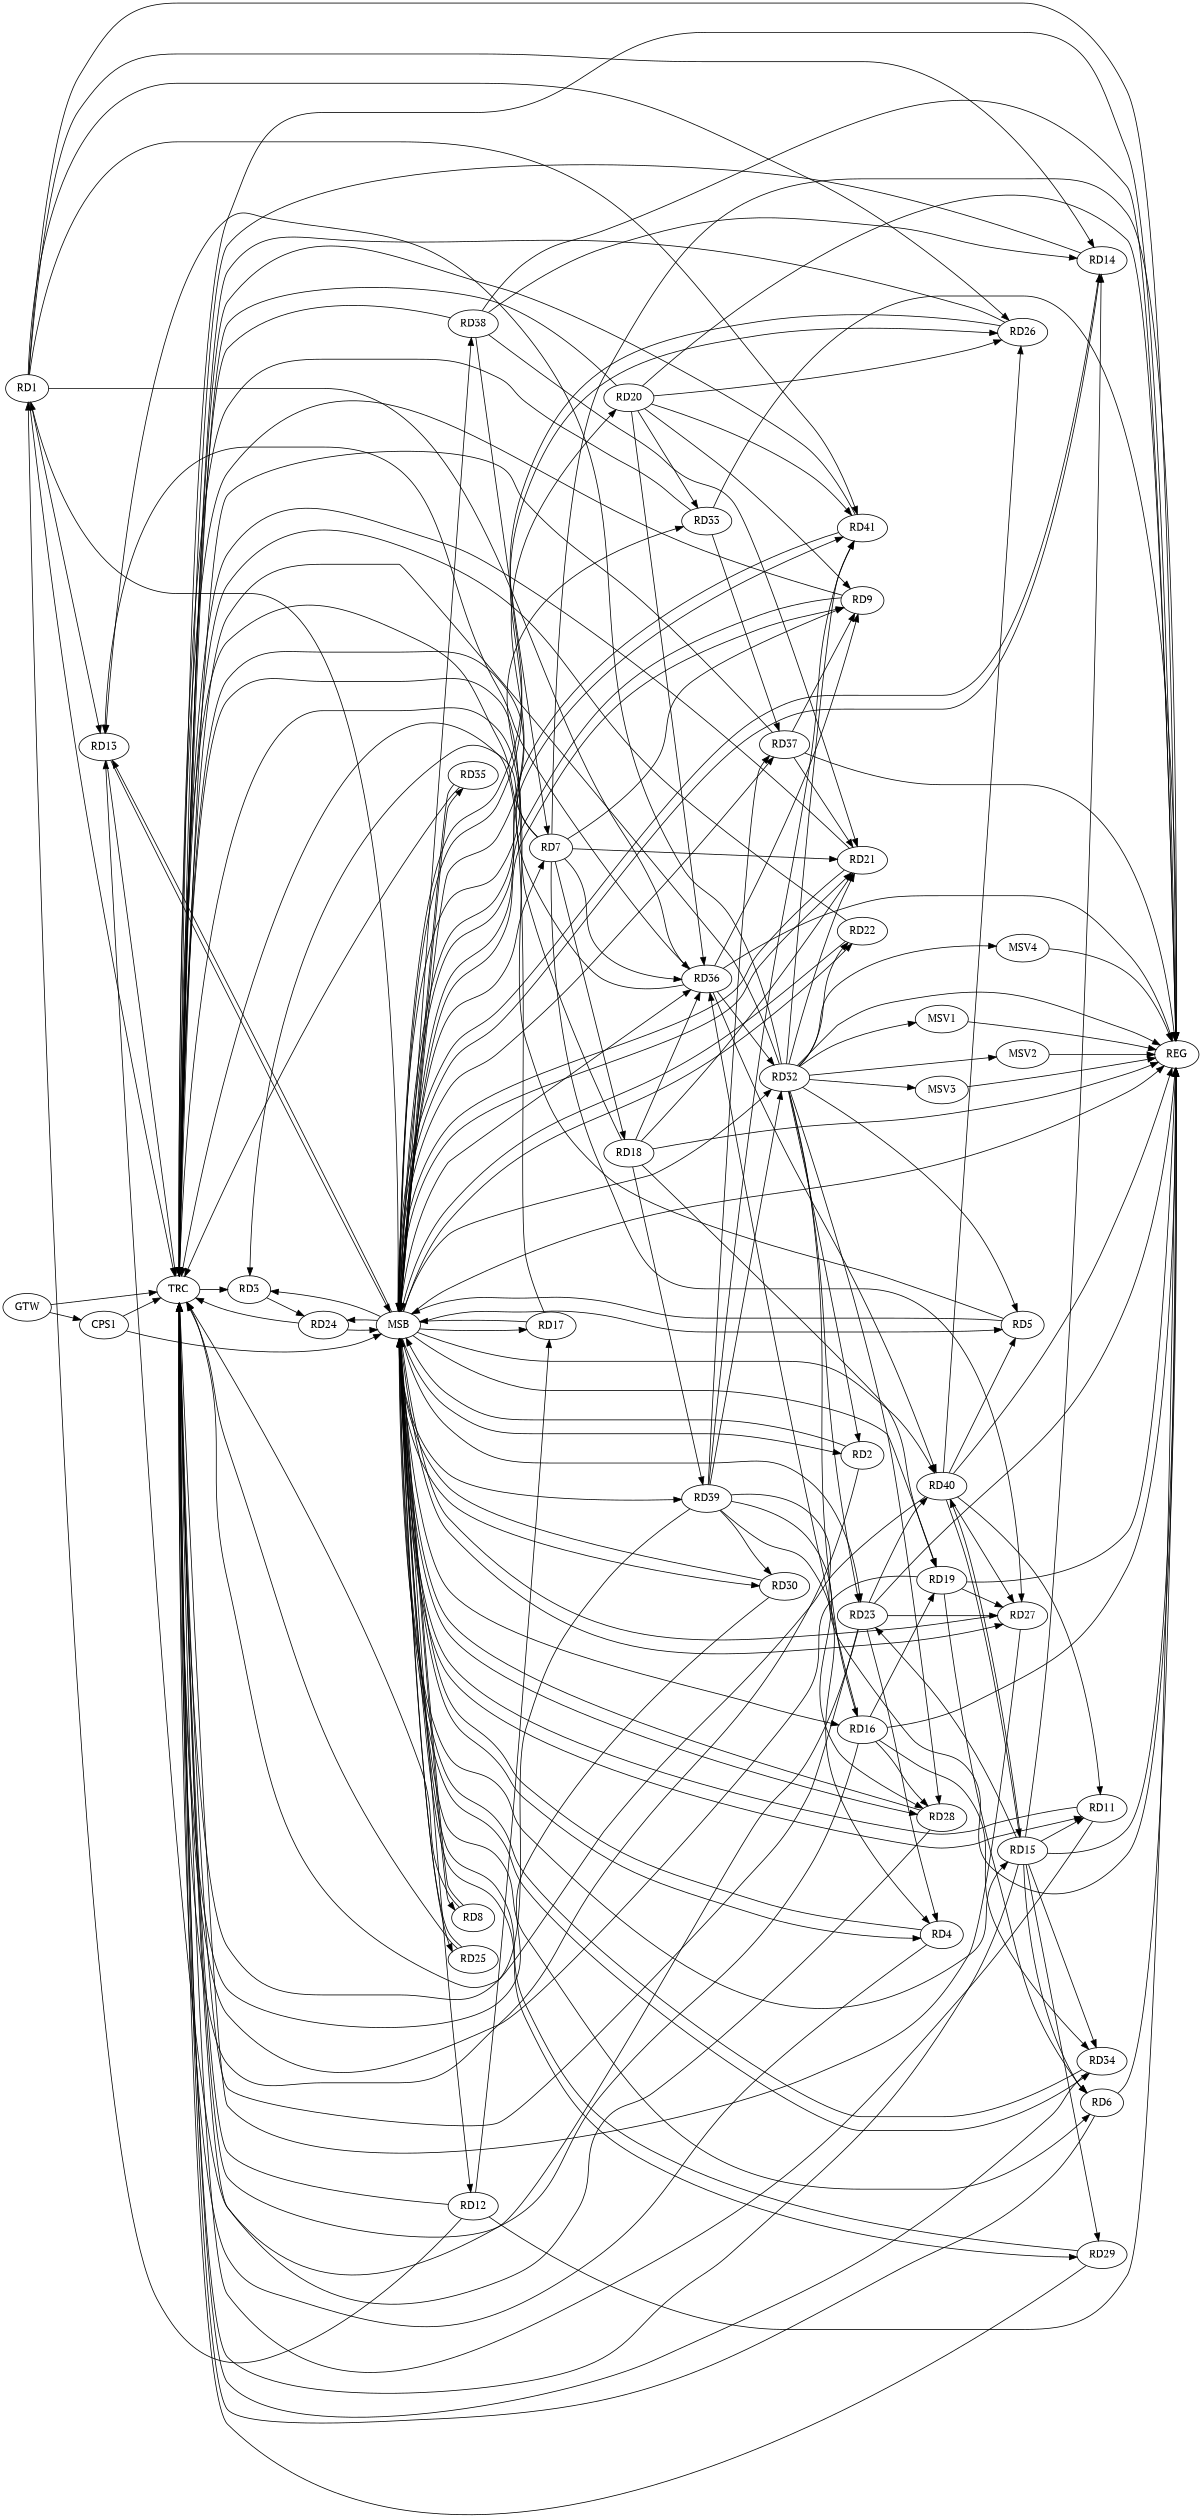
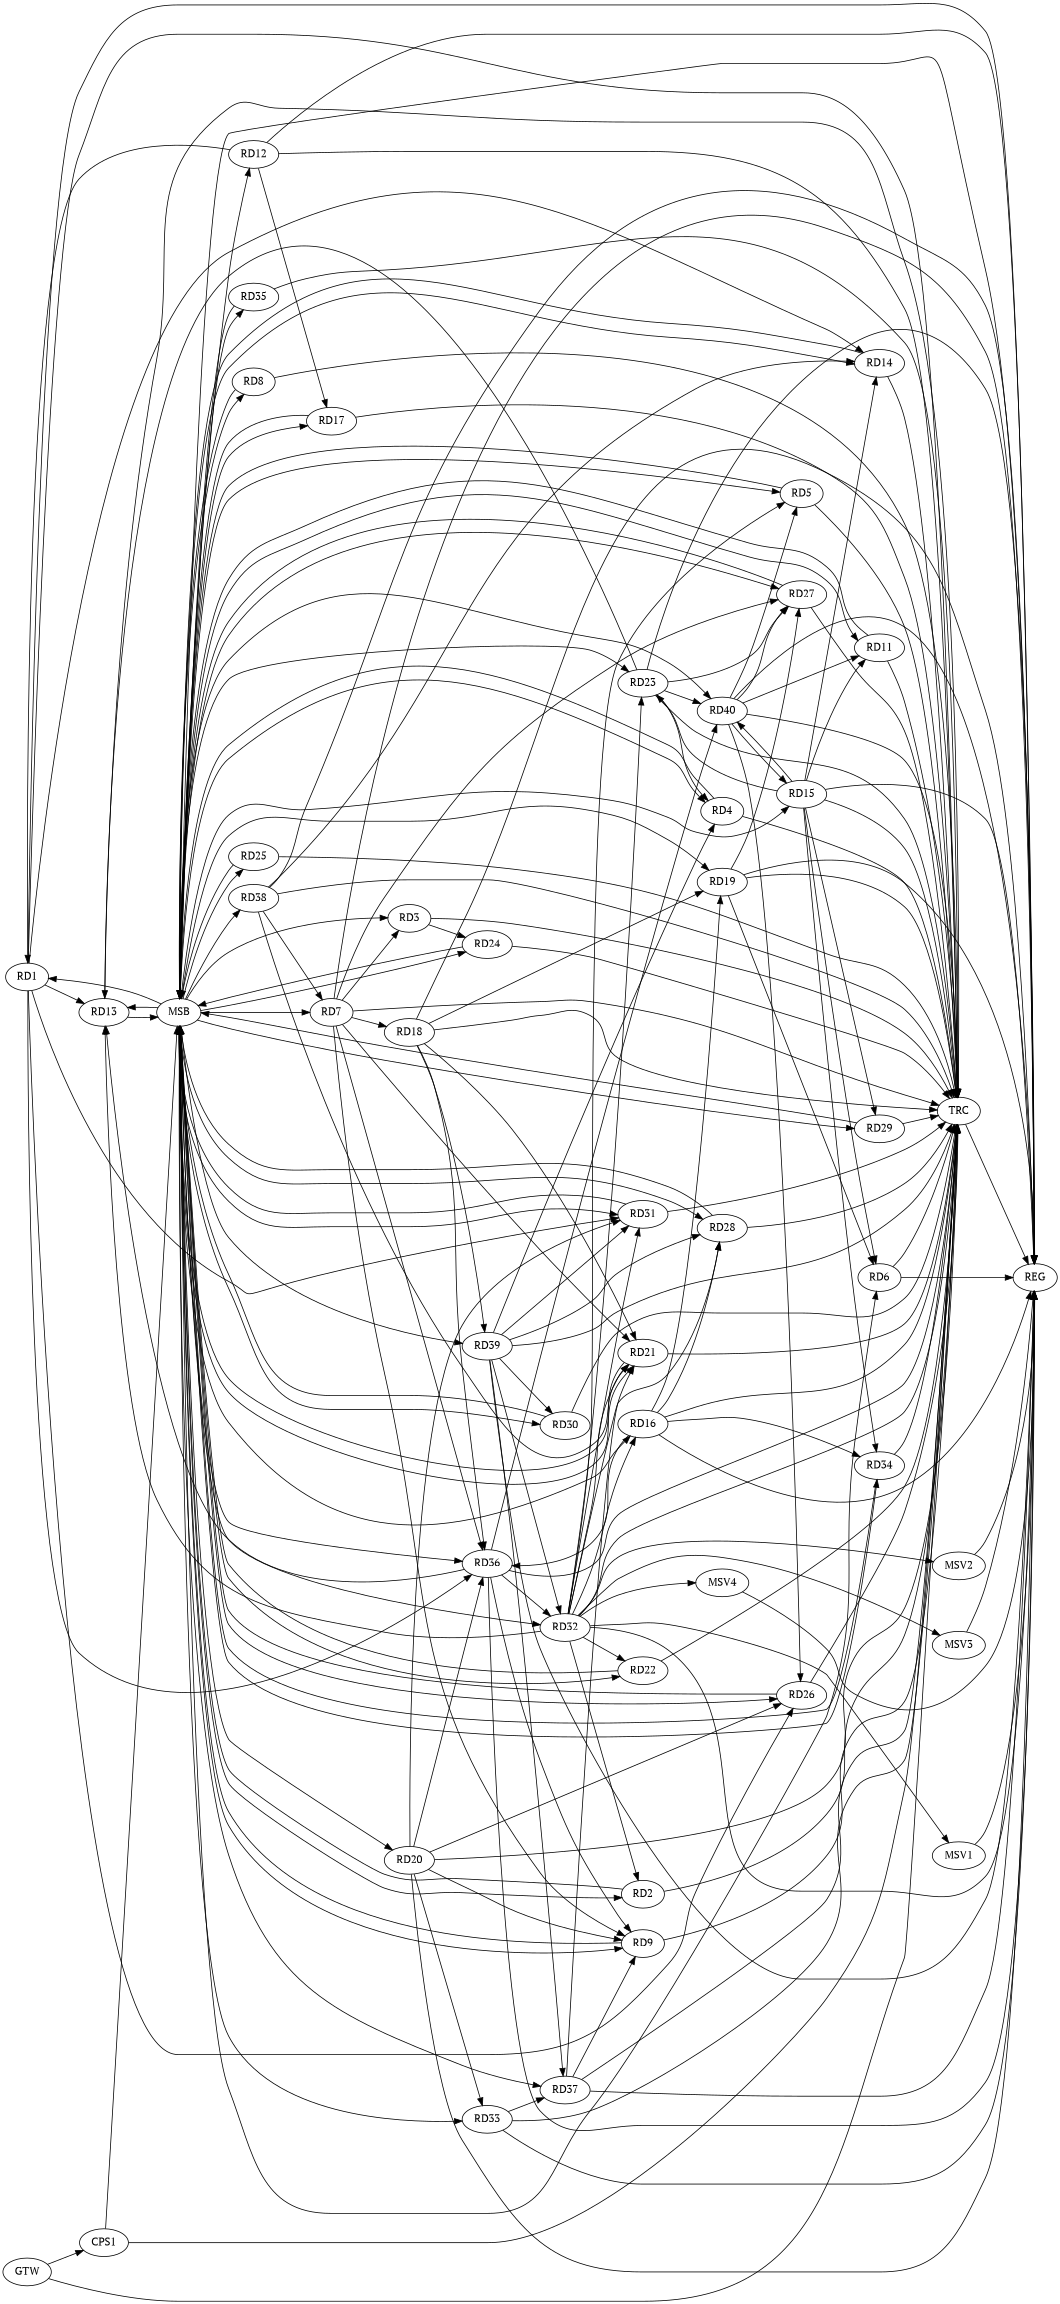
(862, 528) -> (643, 1214)
(210, 1290) -> (709, 962)
